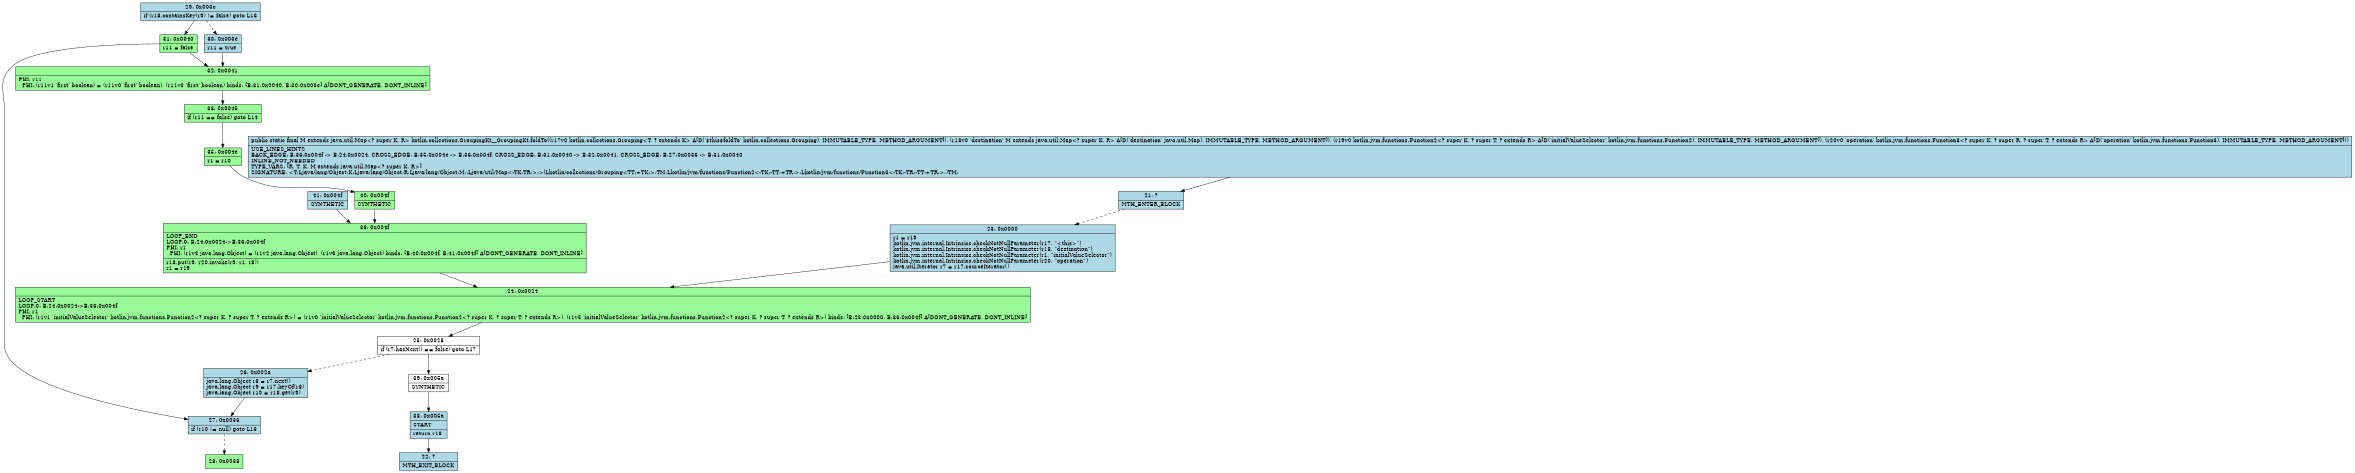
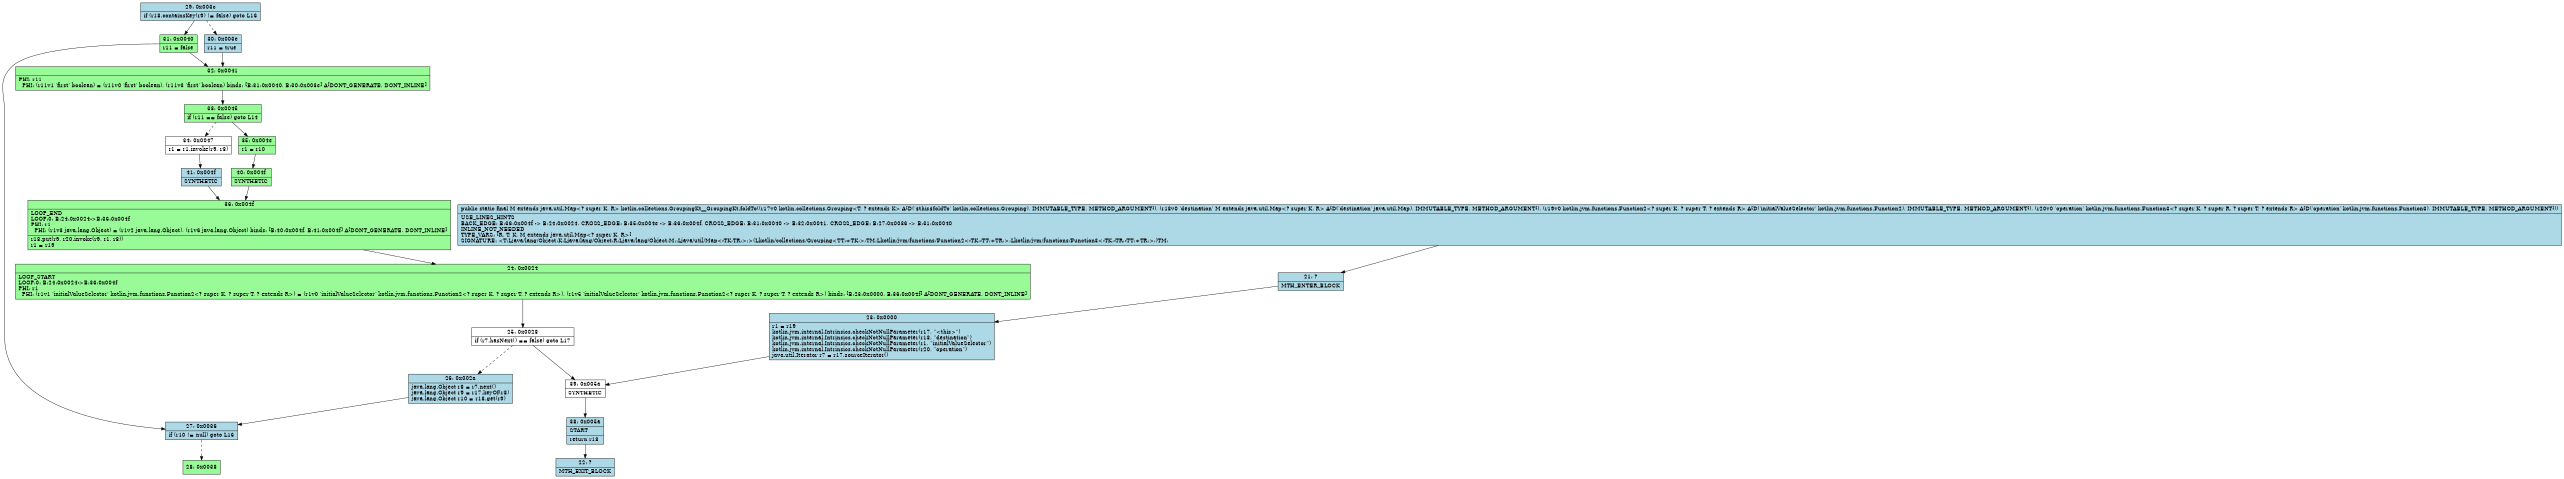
none -> (199, 145)
(1101, 216) -> (1138, 304)
(782, 274) -> (689, 370)
